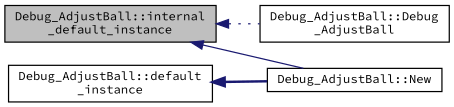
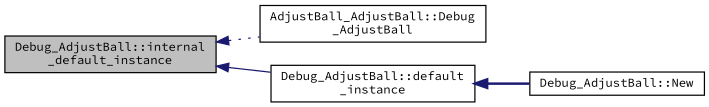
(355, 24) -> (373, 24)
(253, 57) -> (250, 70)
